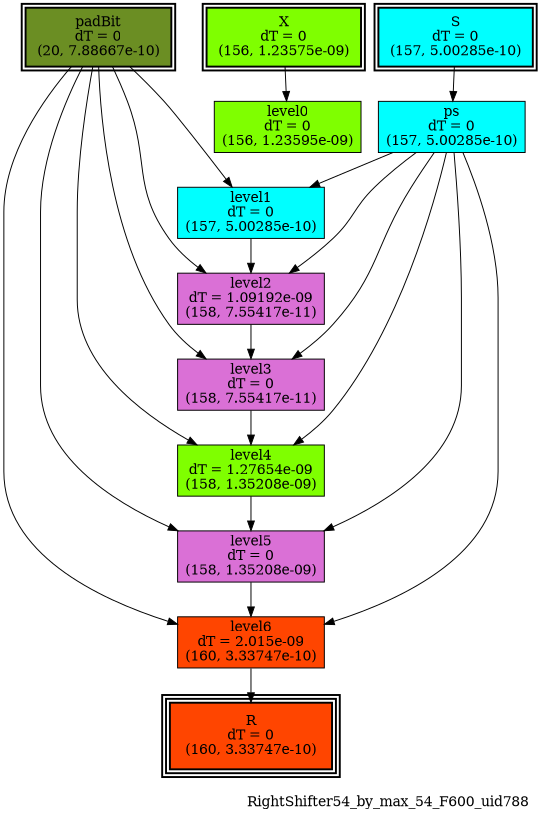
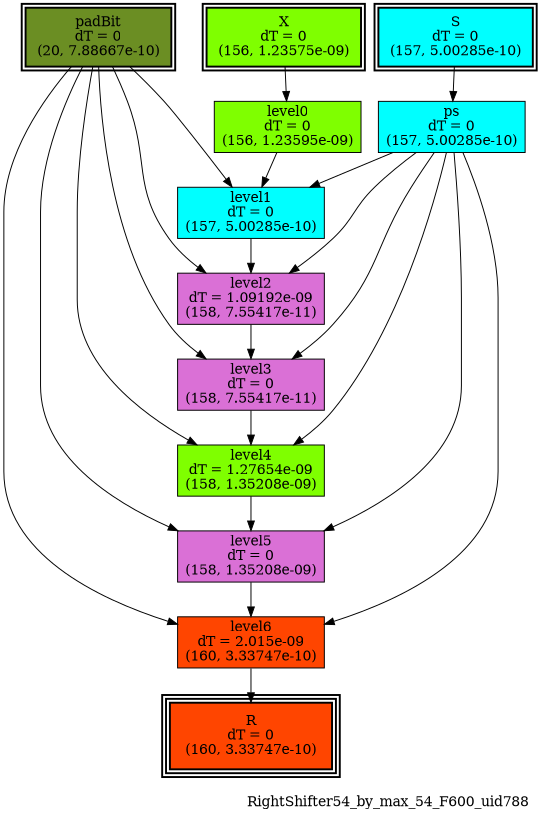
none -> (271, 165)
